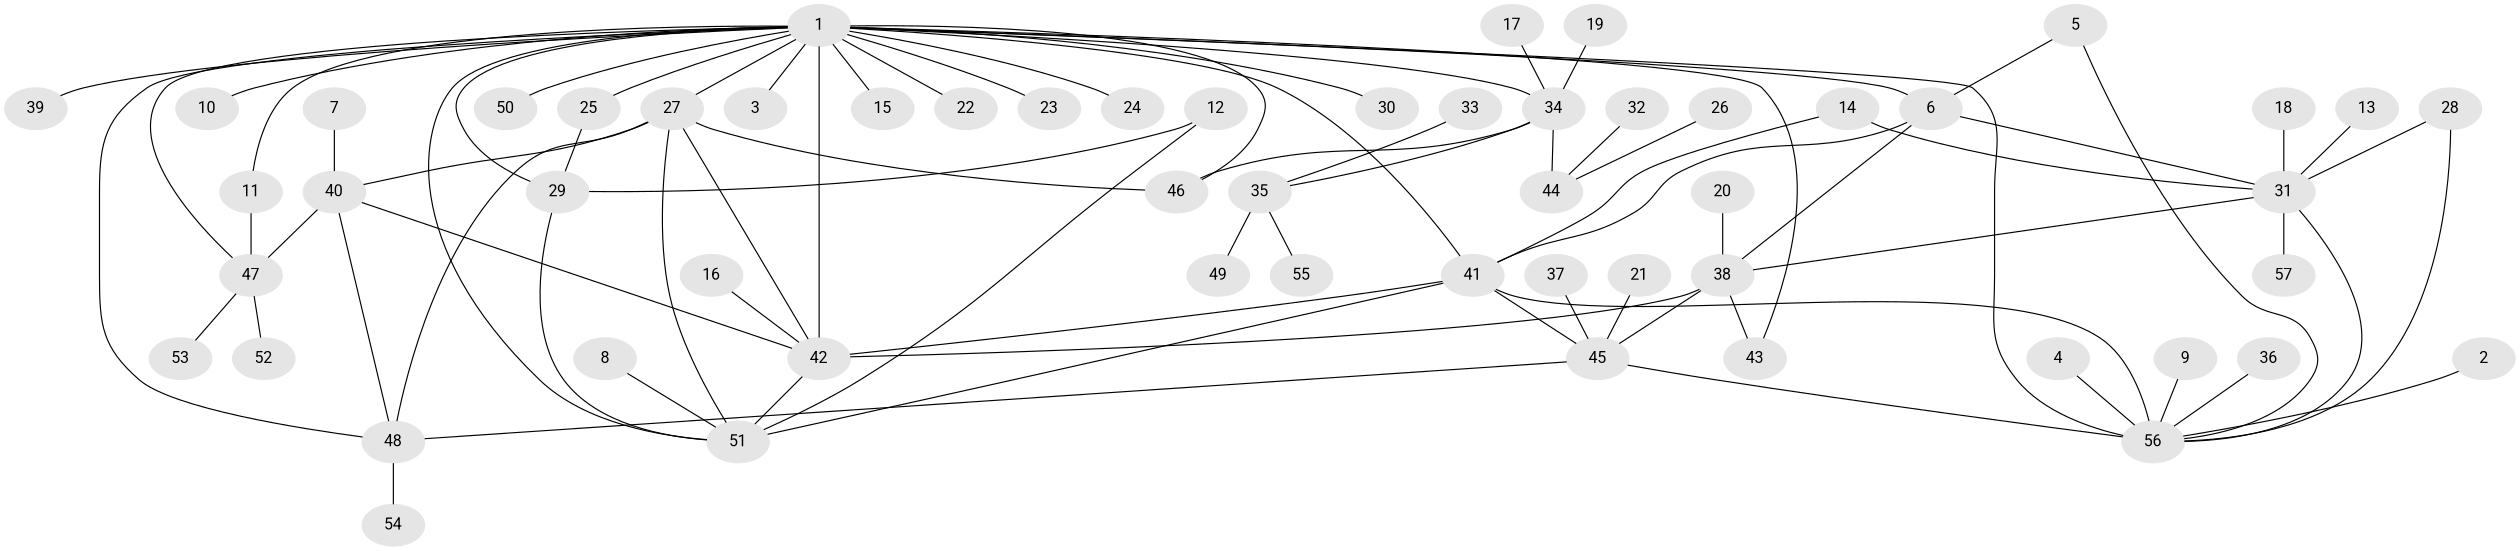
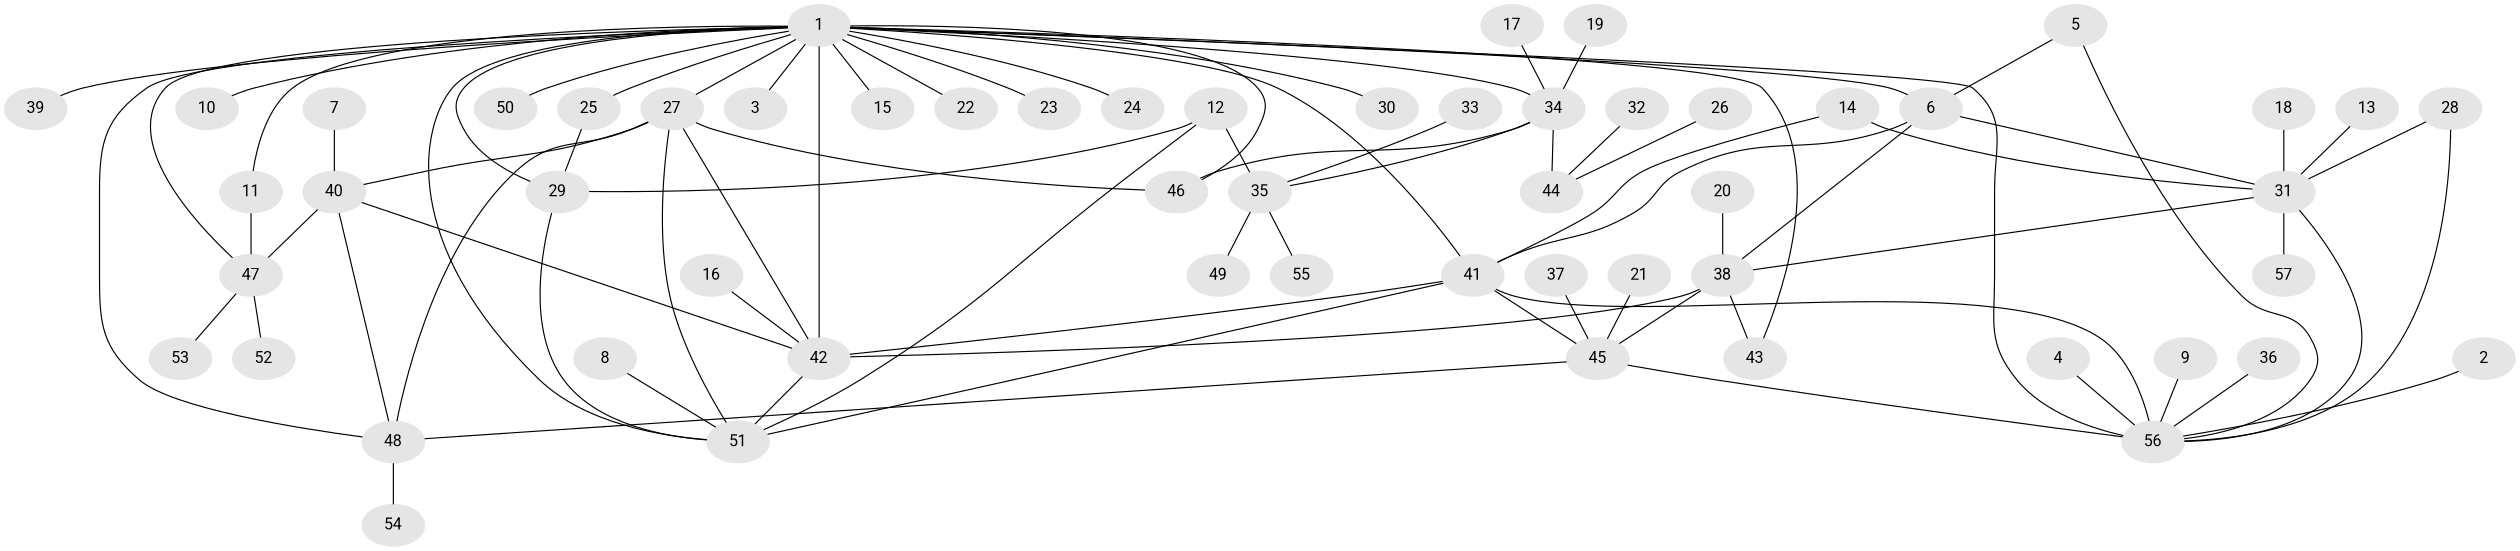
none -> (1236, 146)
